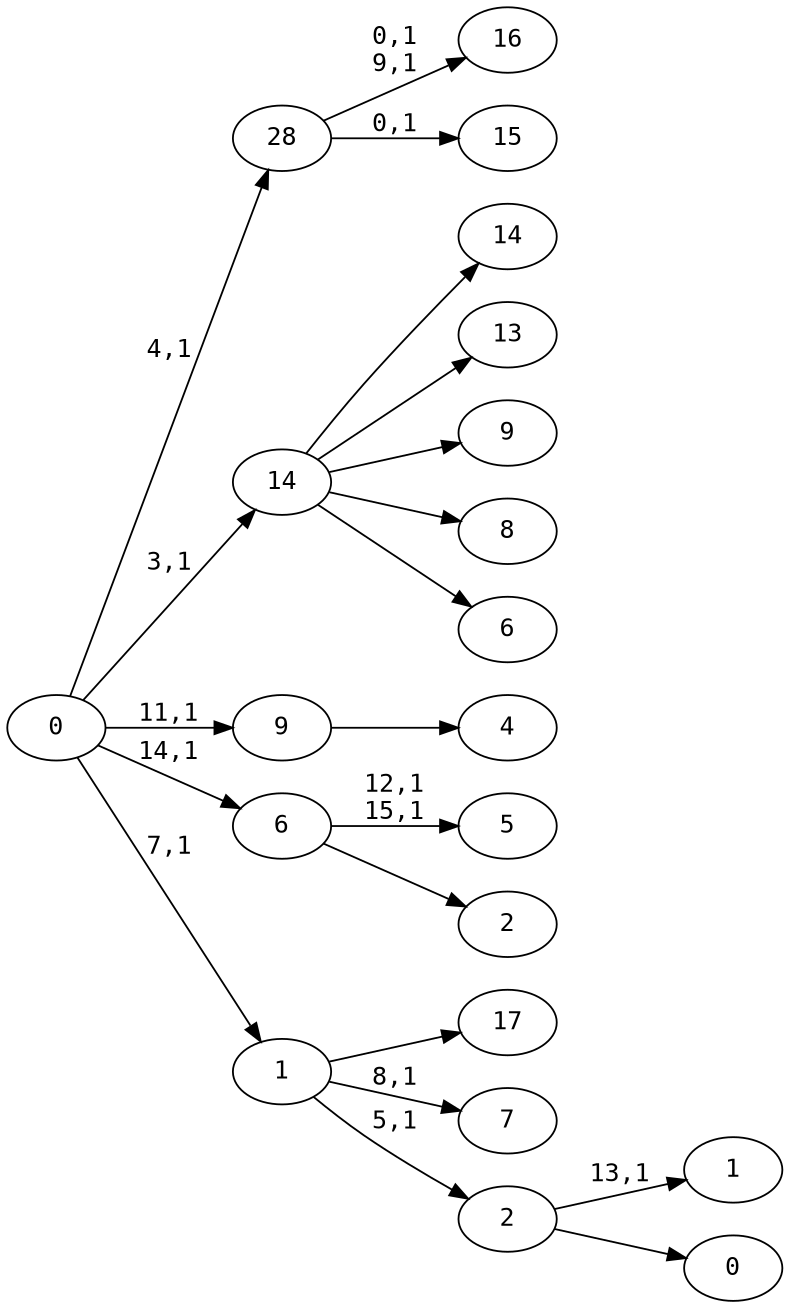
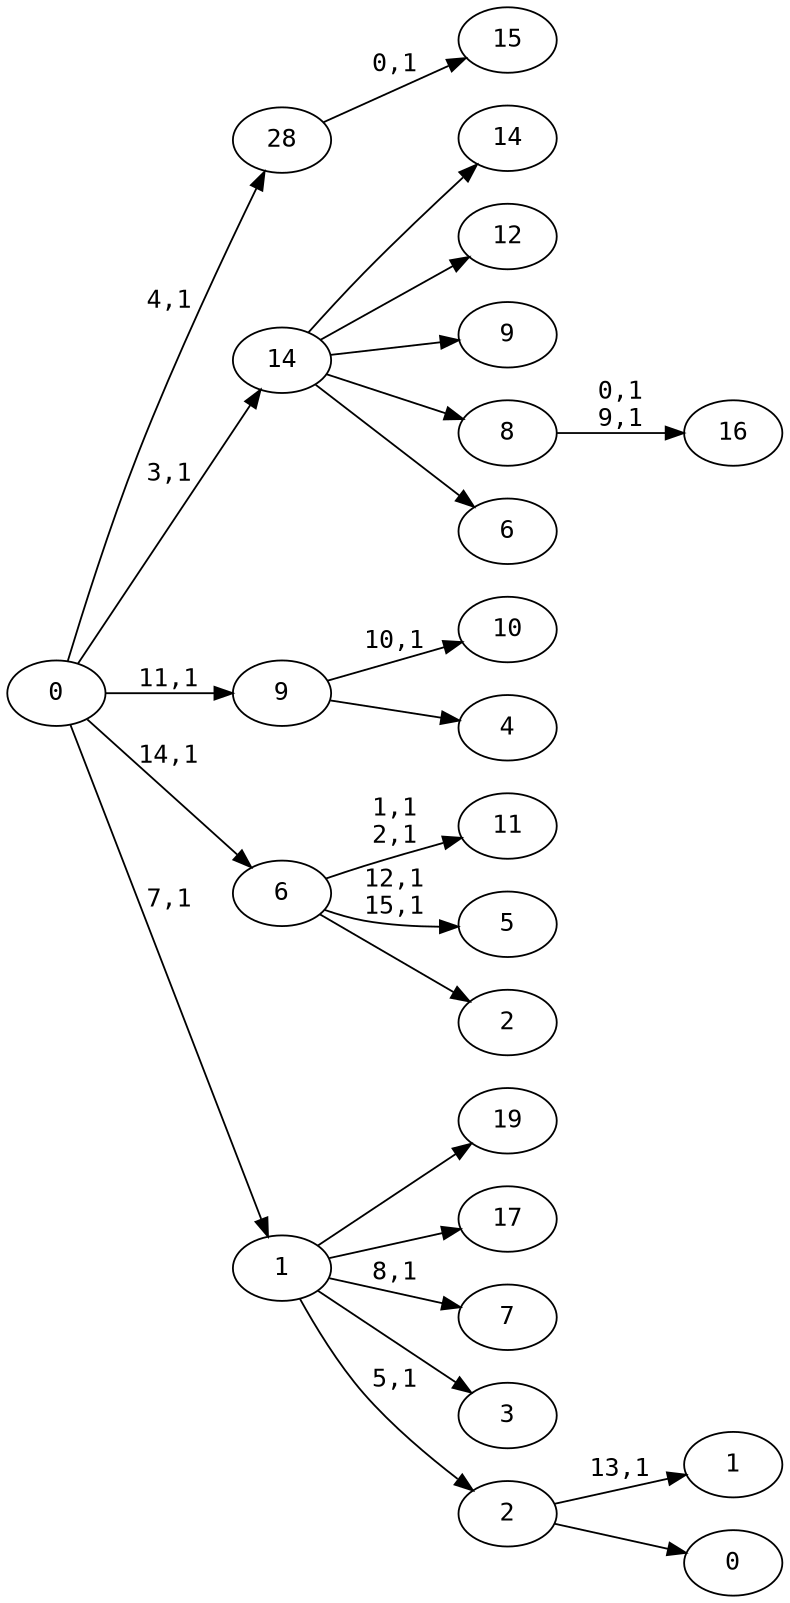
(386, 93) -> (611, 433)
(508, 335) -> (508, 237)
none -> (508, 630)
none -> (508, 826)
none -> (508, 1121)
none -> (508, 1416)
